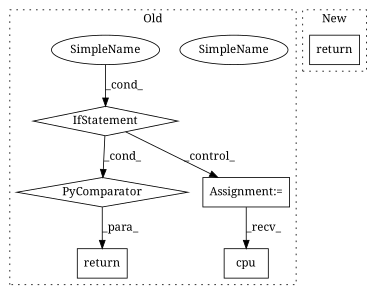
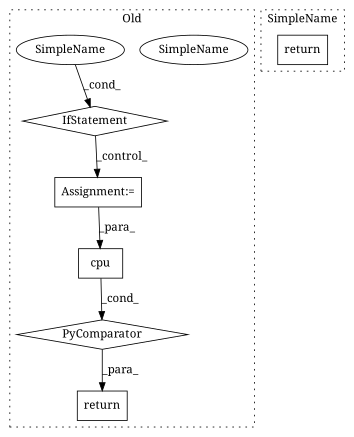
(335, 19) -> (303, 19)
(104, 153) -> (101, 295)
(264, 228) -> (117, 228)
